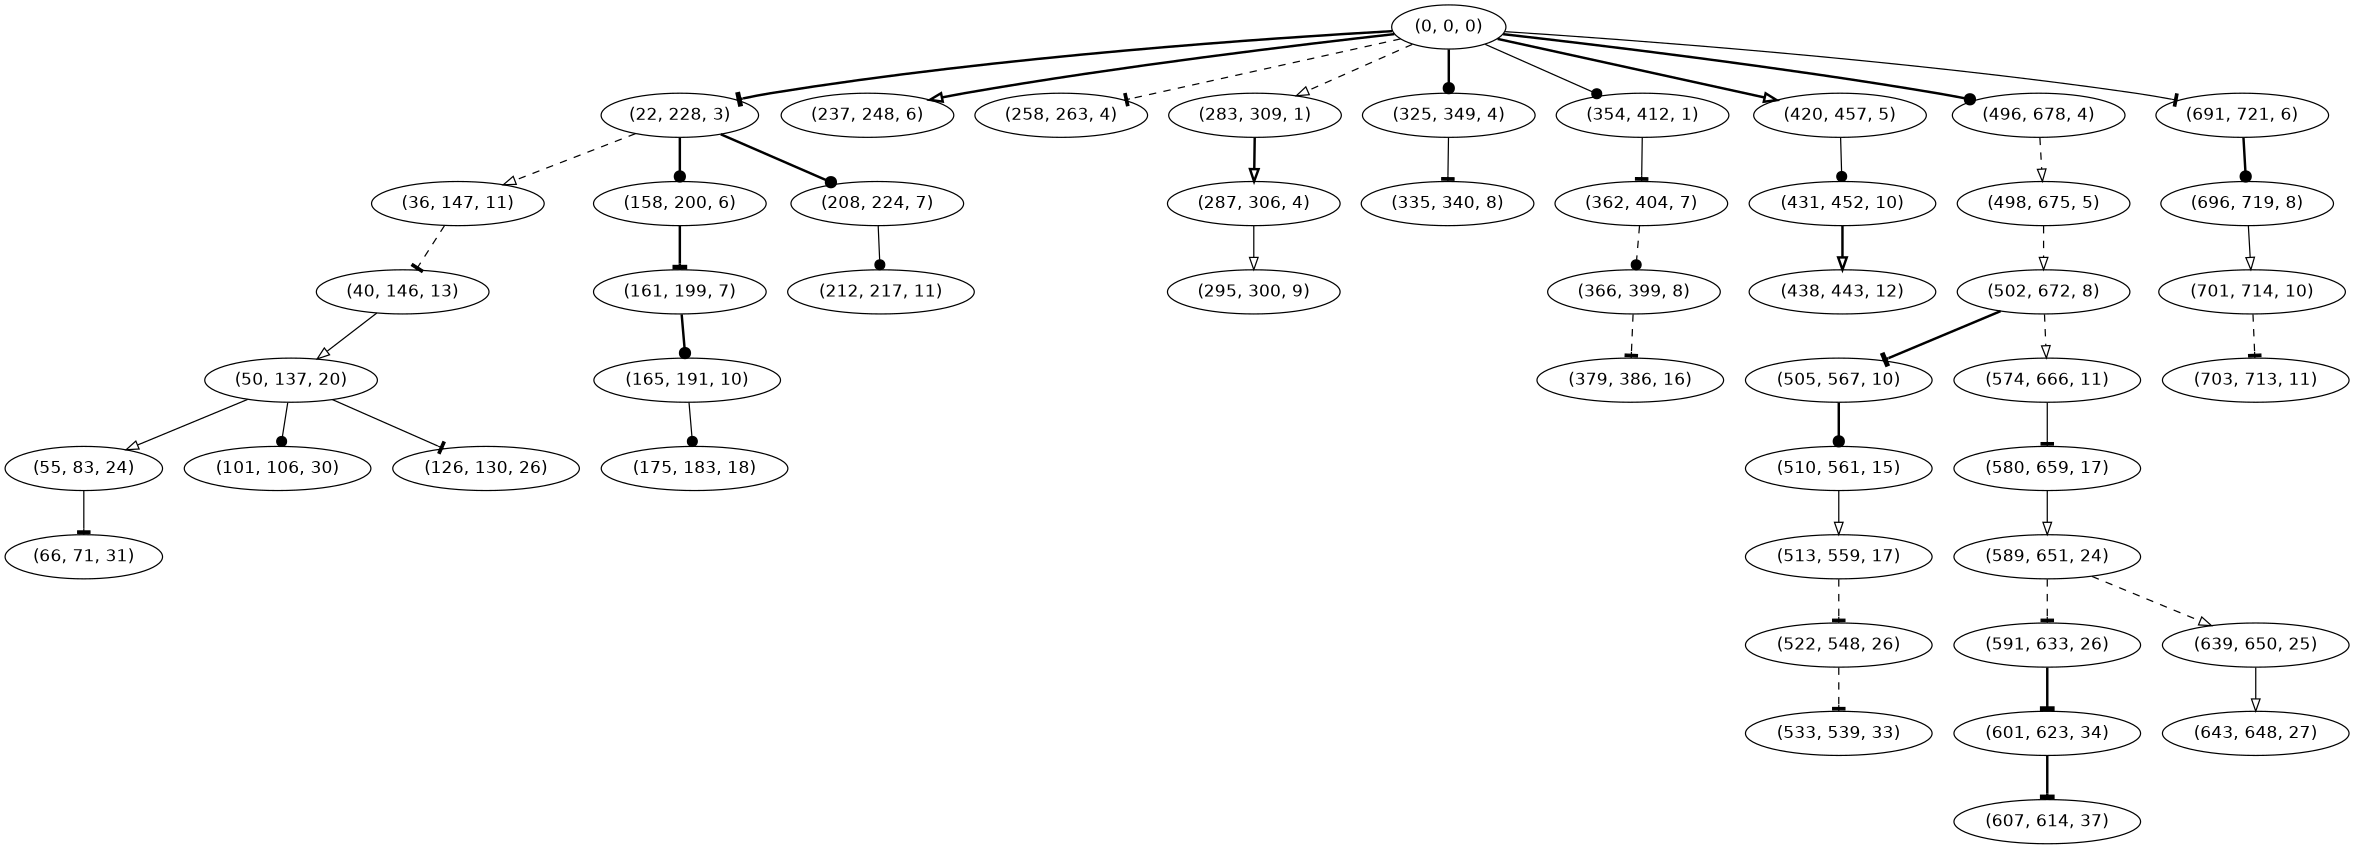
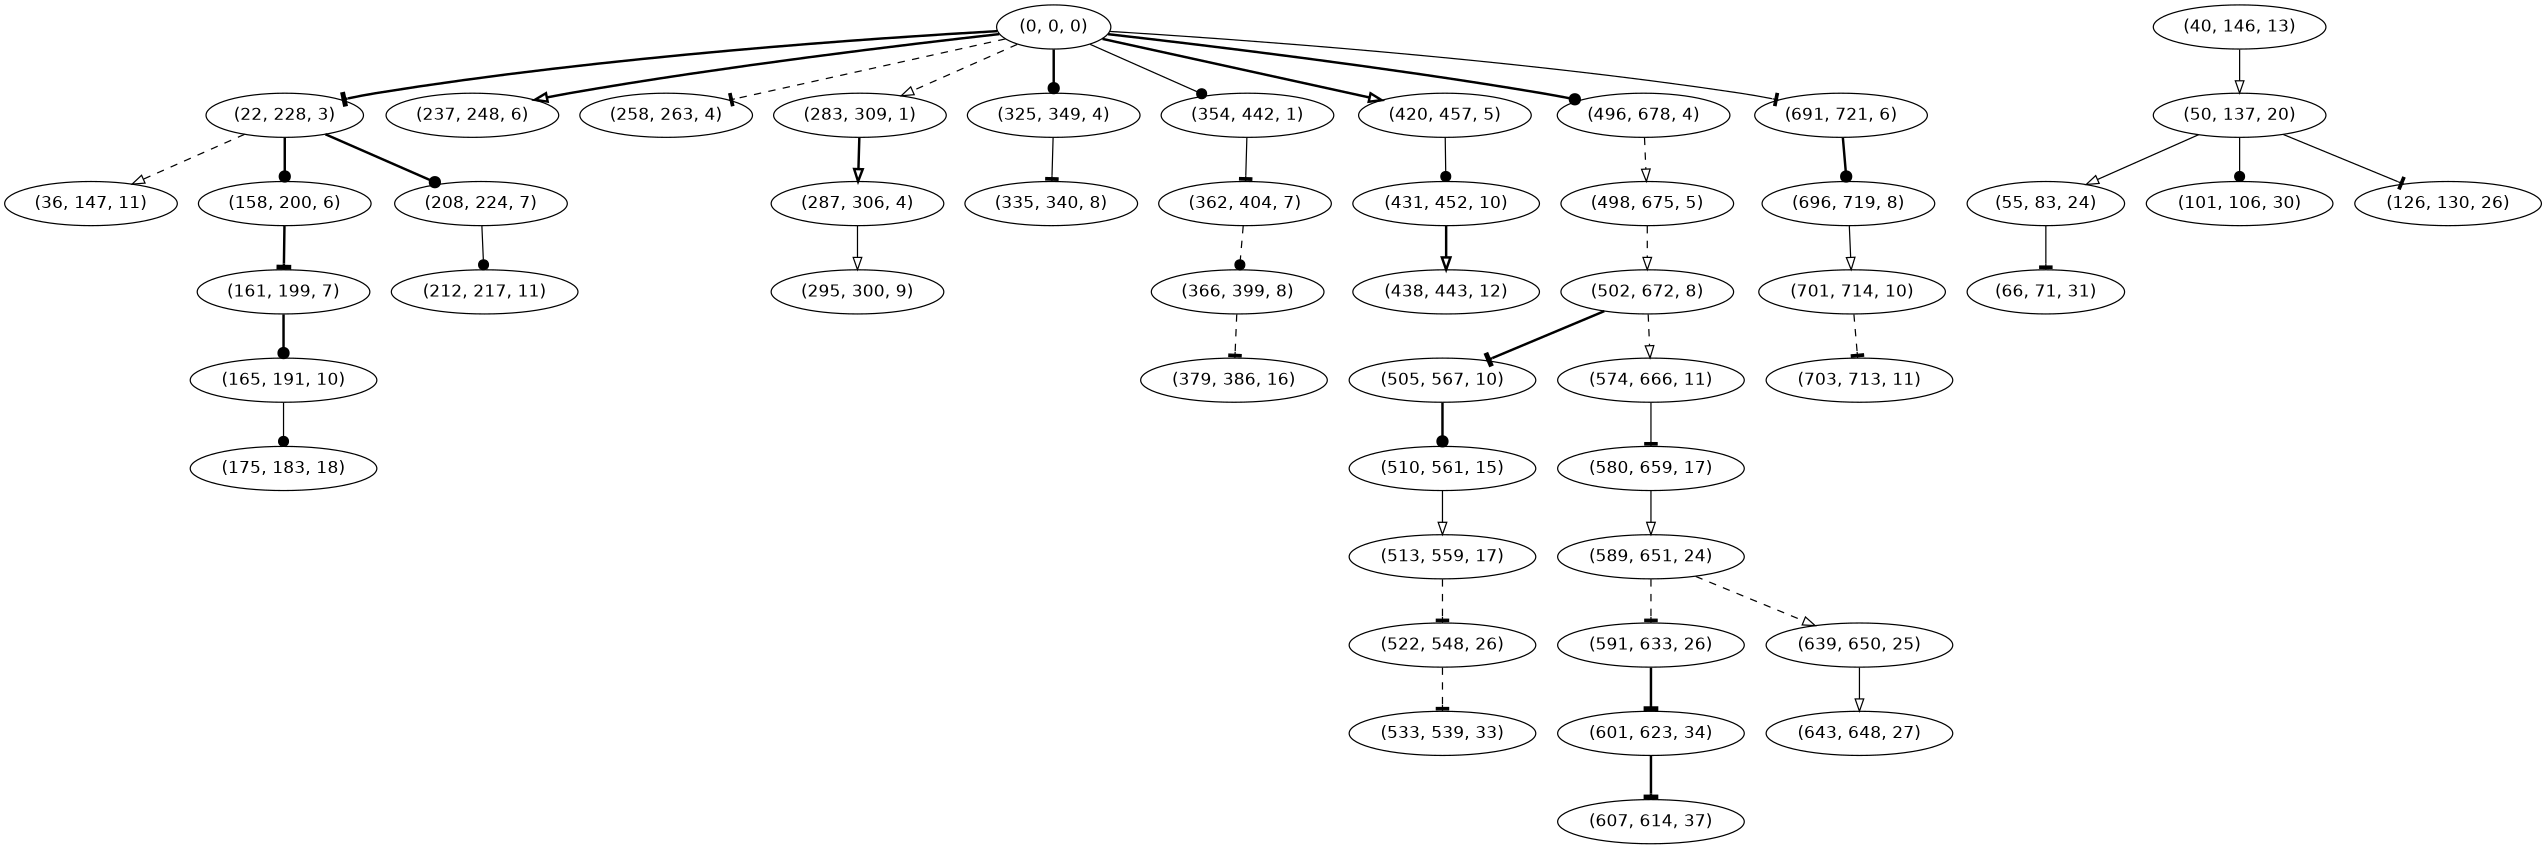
(1643, 115) -> (1247, 115)
(432, 245) -> none
